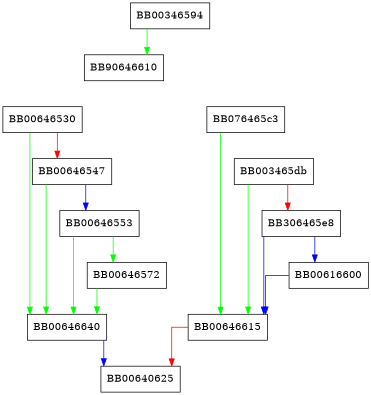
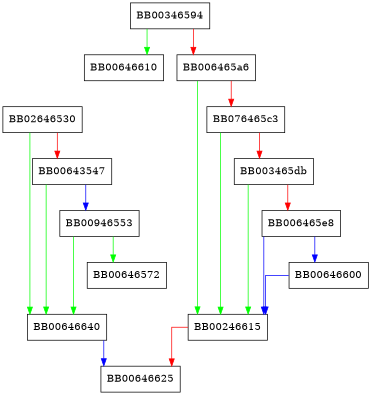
(124, 68) -> (124, 68)
none -> (216, 68)
(43, 120) -> (43, 120)
none -> (260, 142)
(72, 172) -> (72, 172)
(99, 223) -> (99, 223)
(301, 223) -> (301, 223)
(329, 275) -> (329, 275)
(97, 298) -> none
(228, 327) -> (228, 327)
(141, 379) -> (141, 379)
